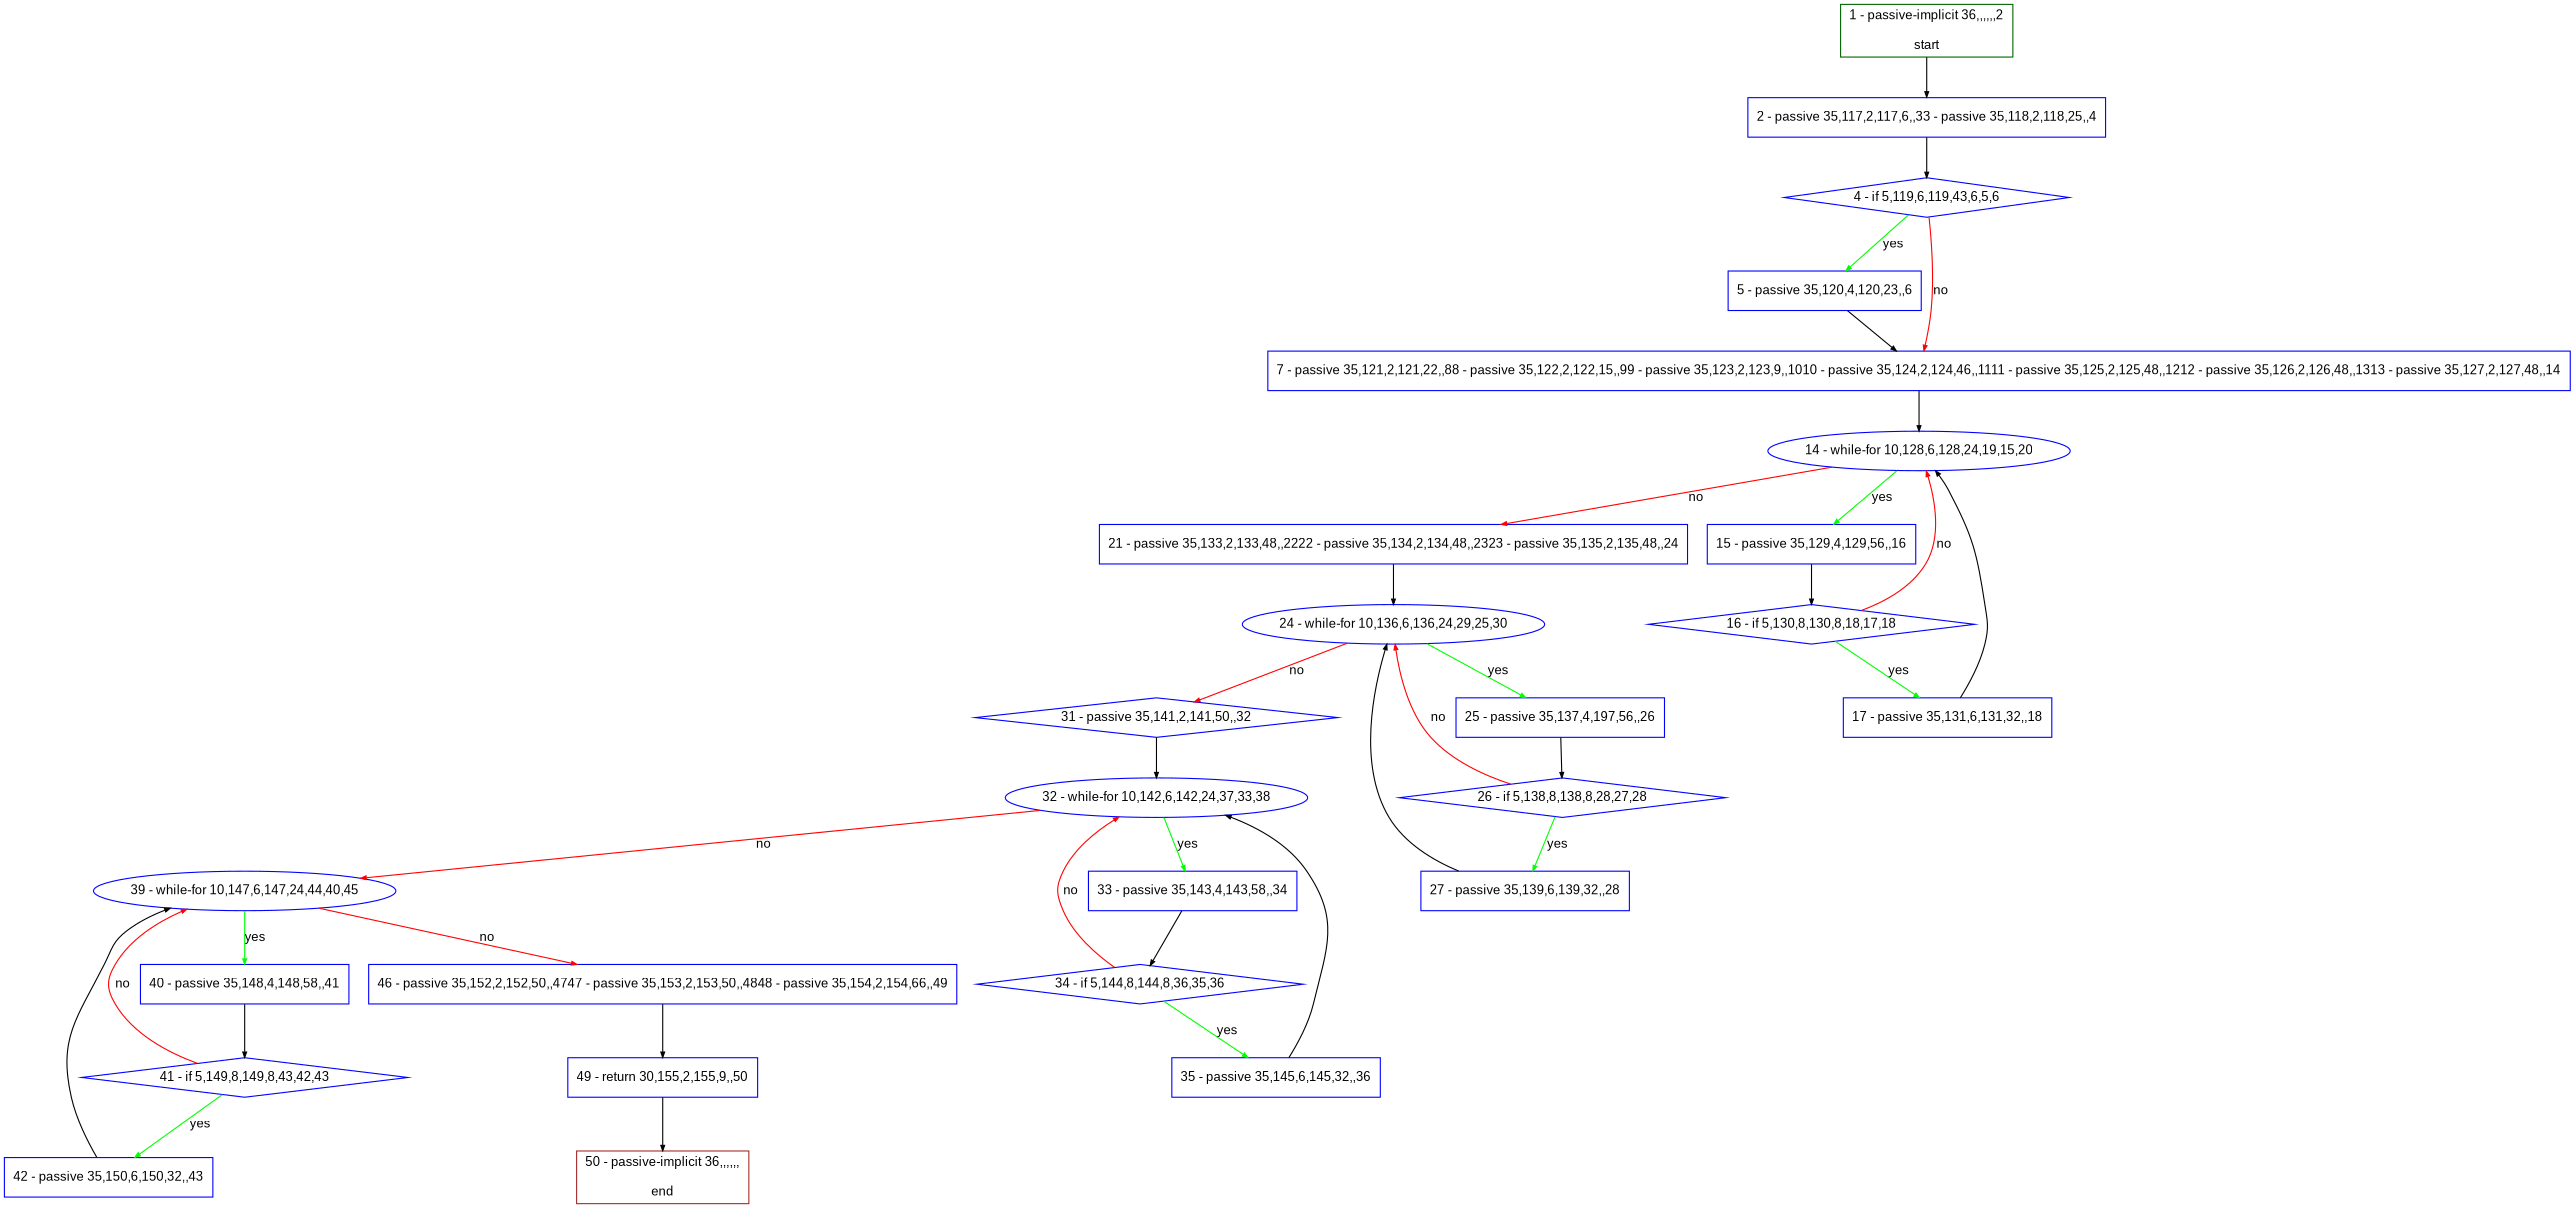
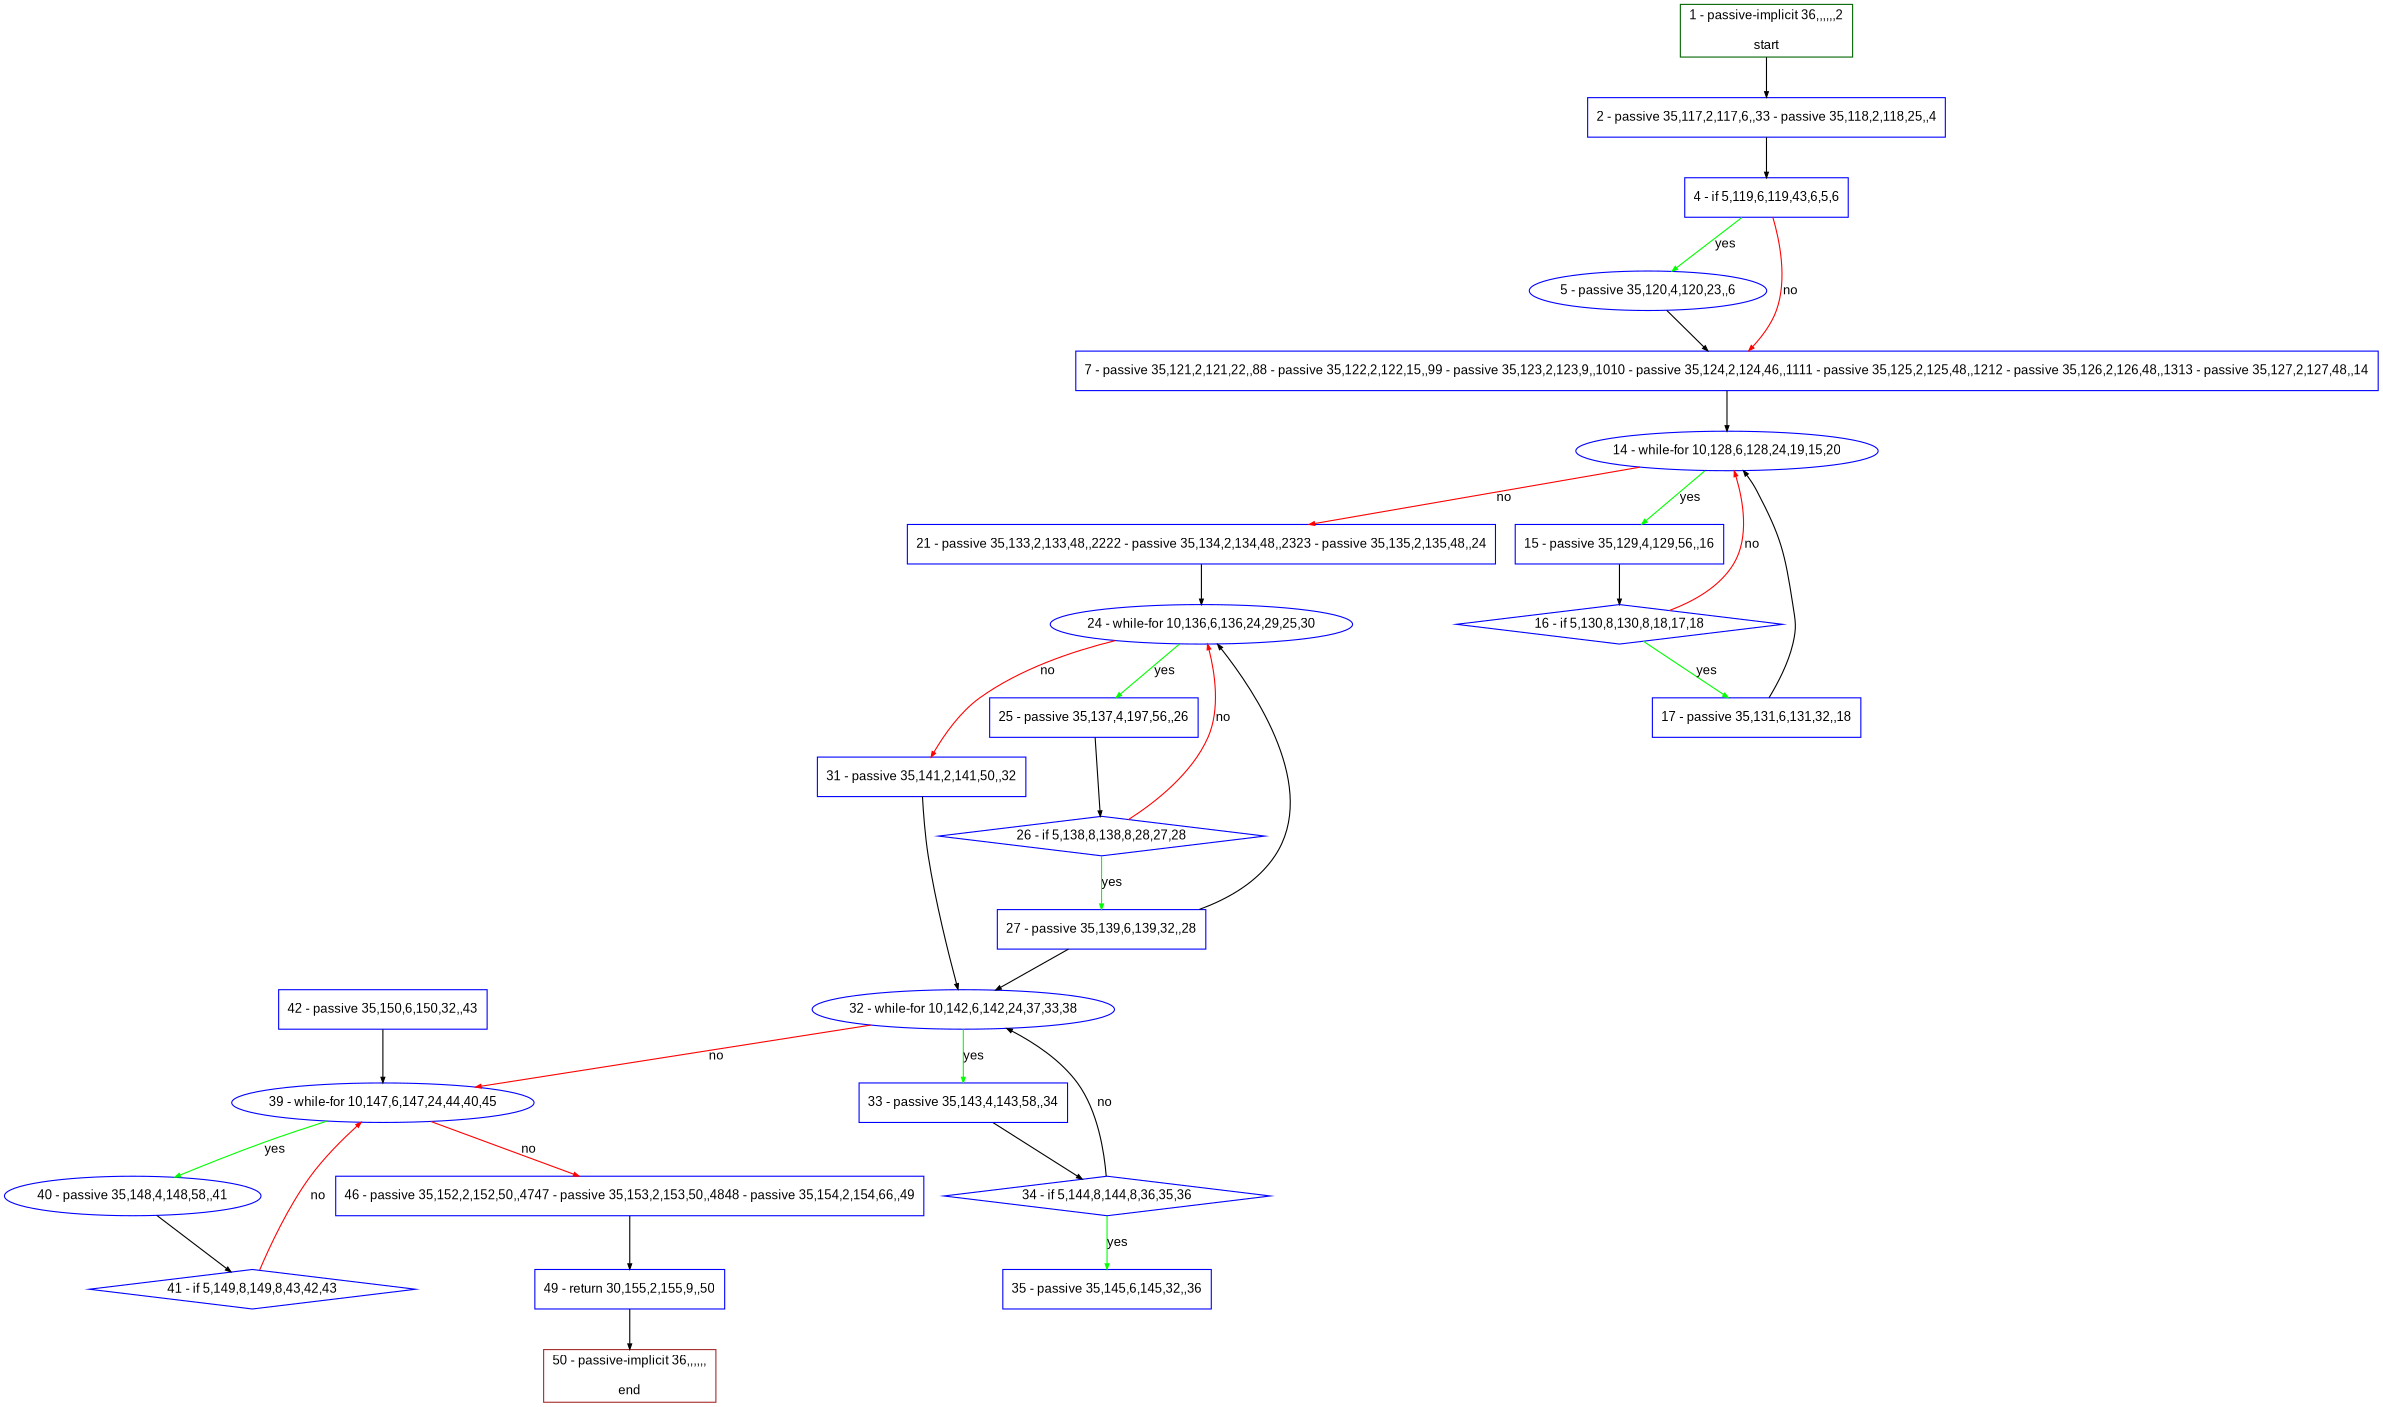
(1927, 198) -> (1767, 198)
(1825, 291) -> (1648, 291)
(1156, 718) -> (922, 777)
(1058, 893) -> (1081, 1089)
(1327, 918) -> (1035, 968)
(245, 984) -> (133, 1196)
(181, 1124) -> none
